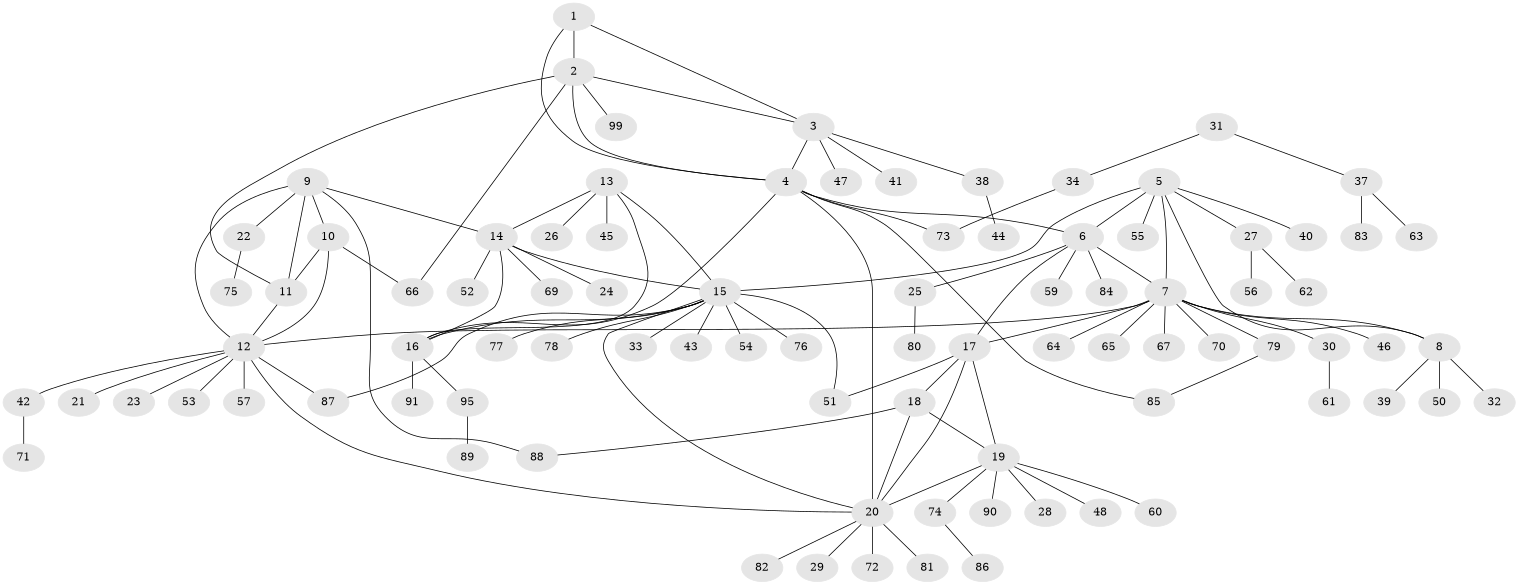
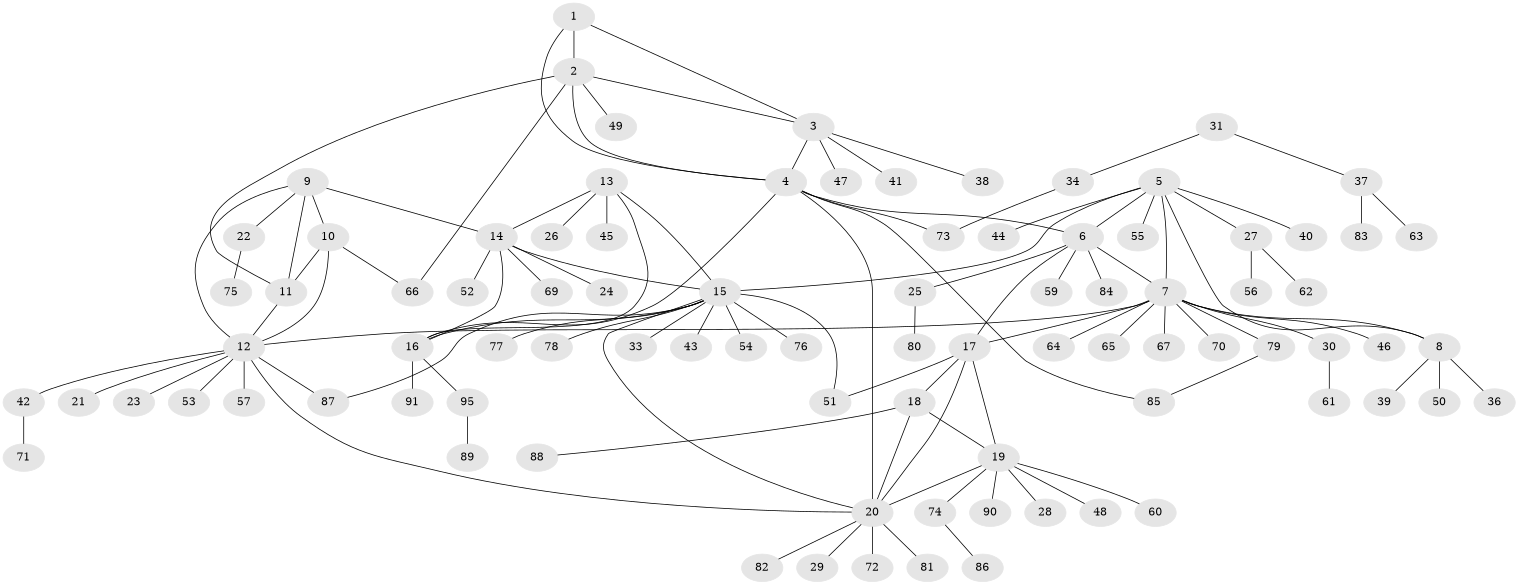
(616, 127) -> (616, 127)
(991, 210) -> (1068, 210)
(370, 368) -> none
(1495, 403) -> (1495, 403)
